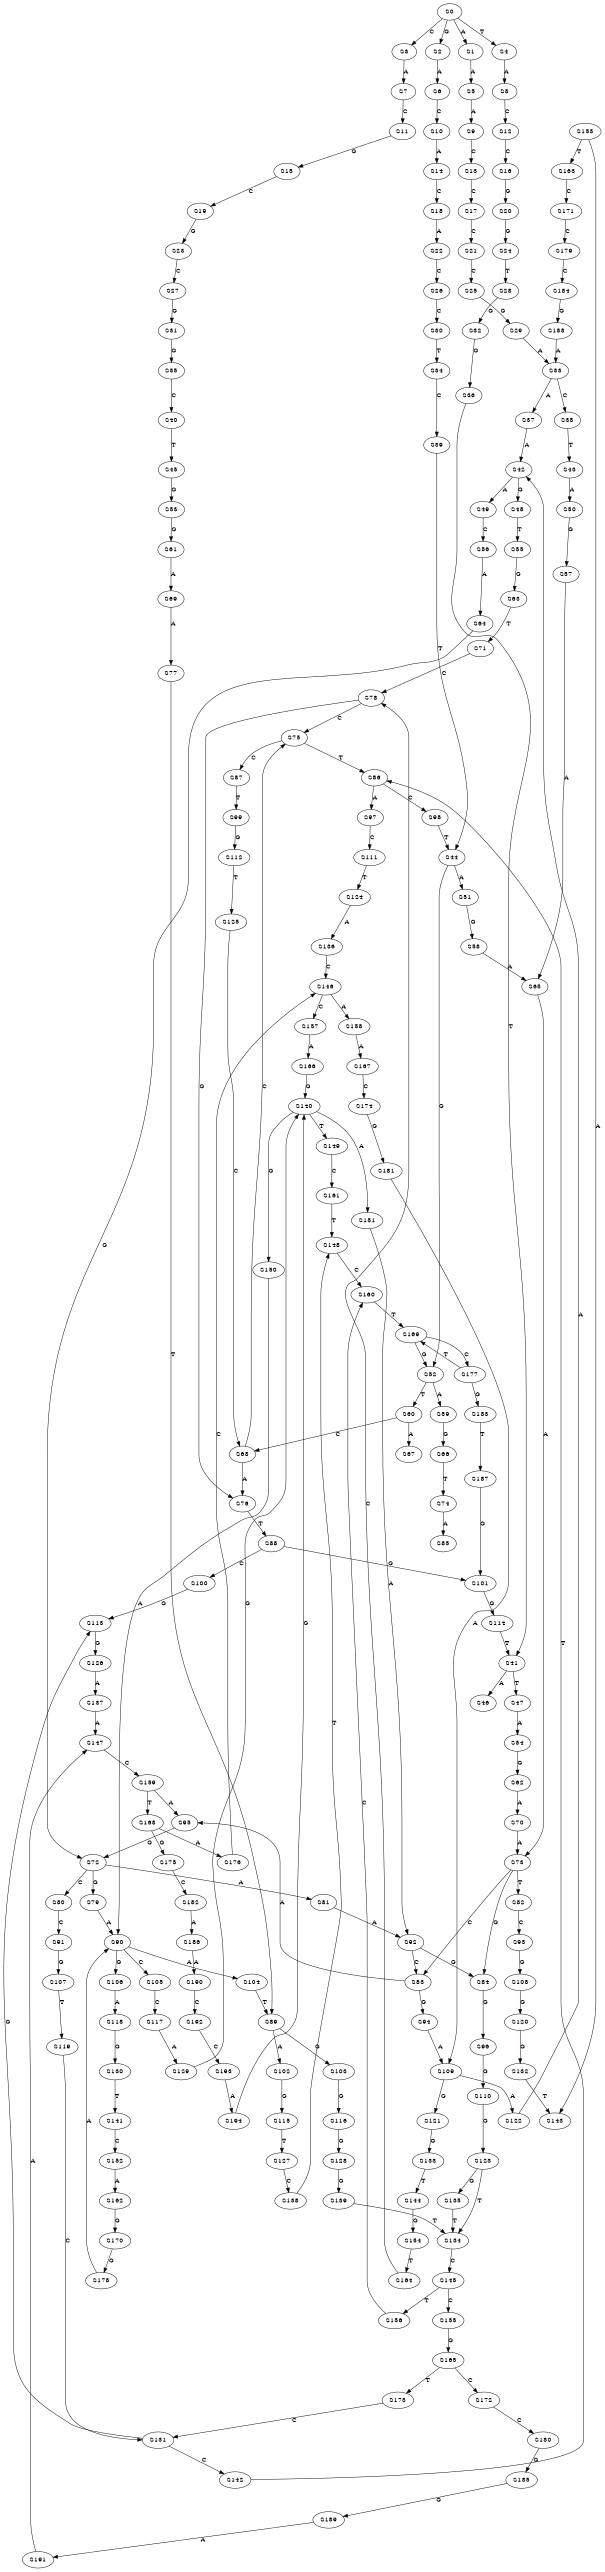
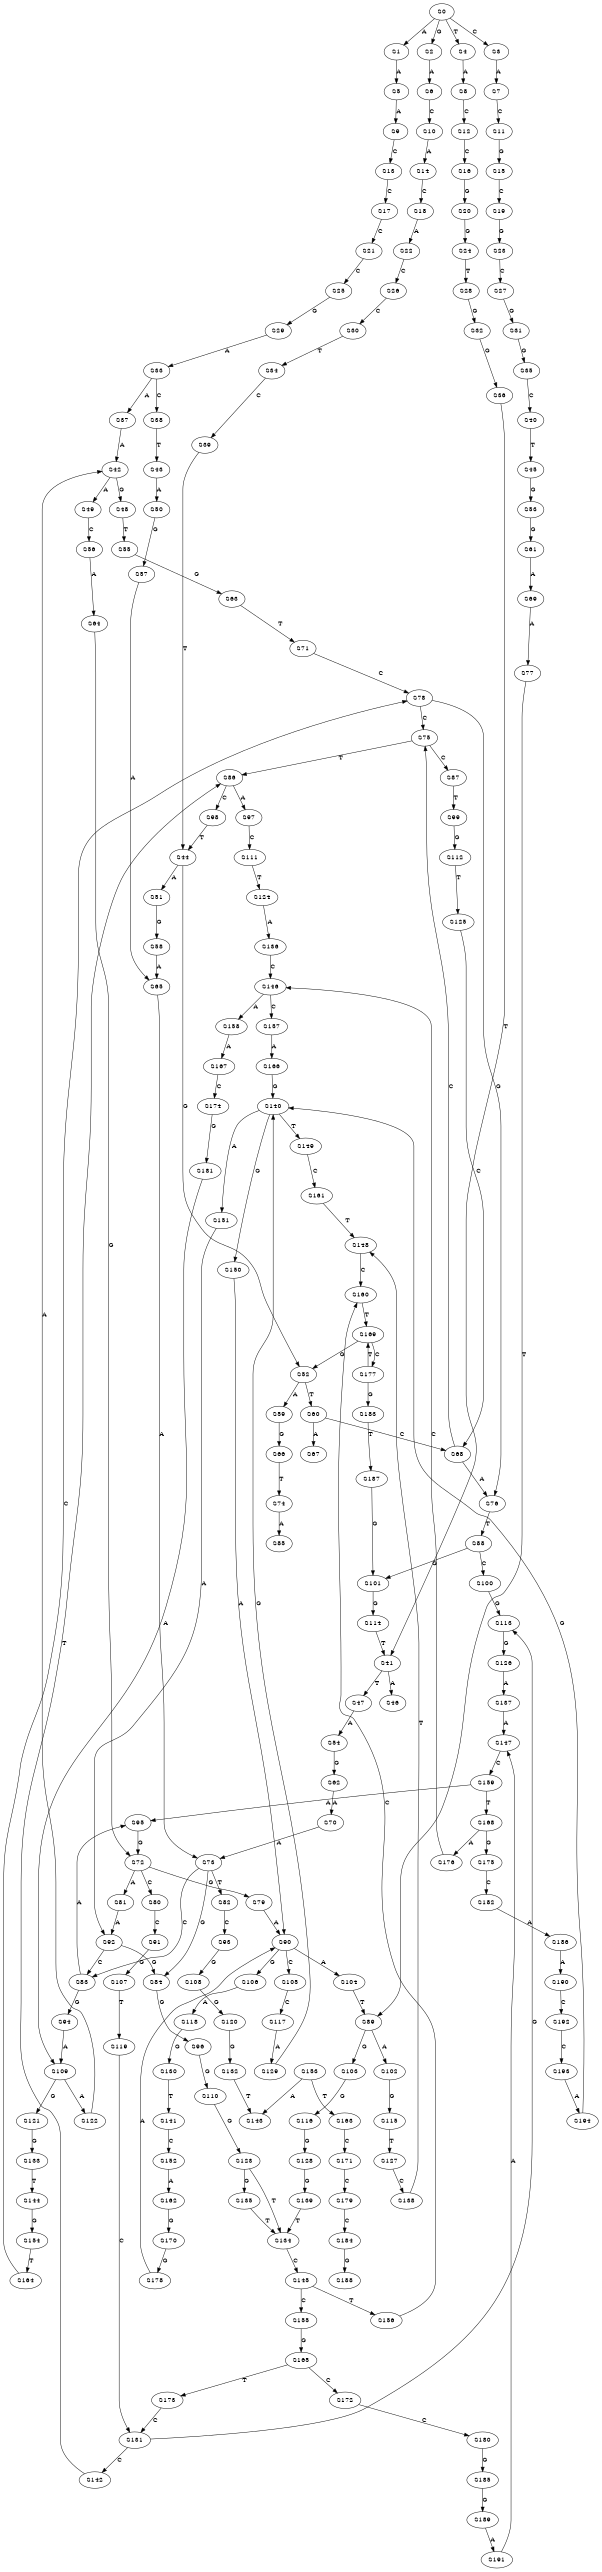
(556, 349) -> none
